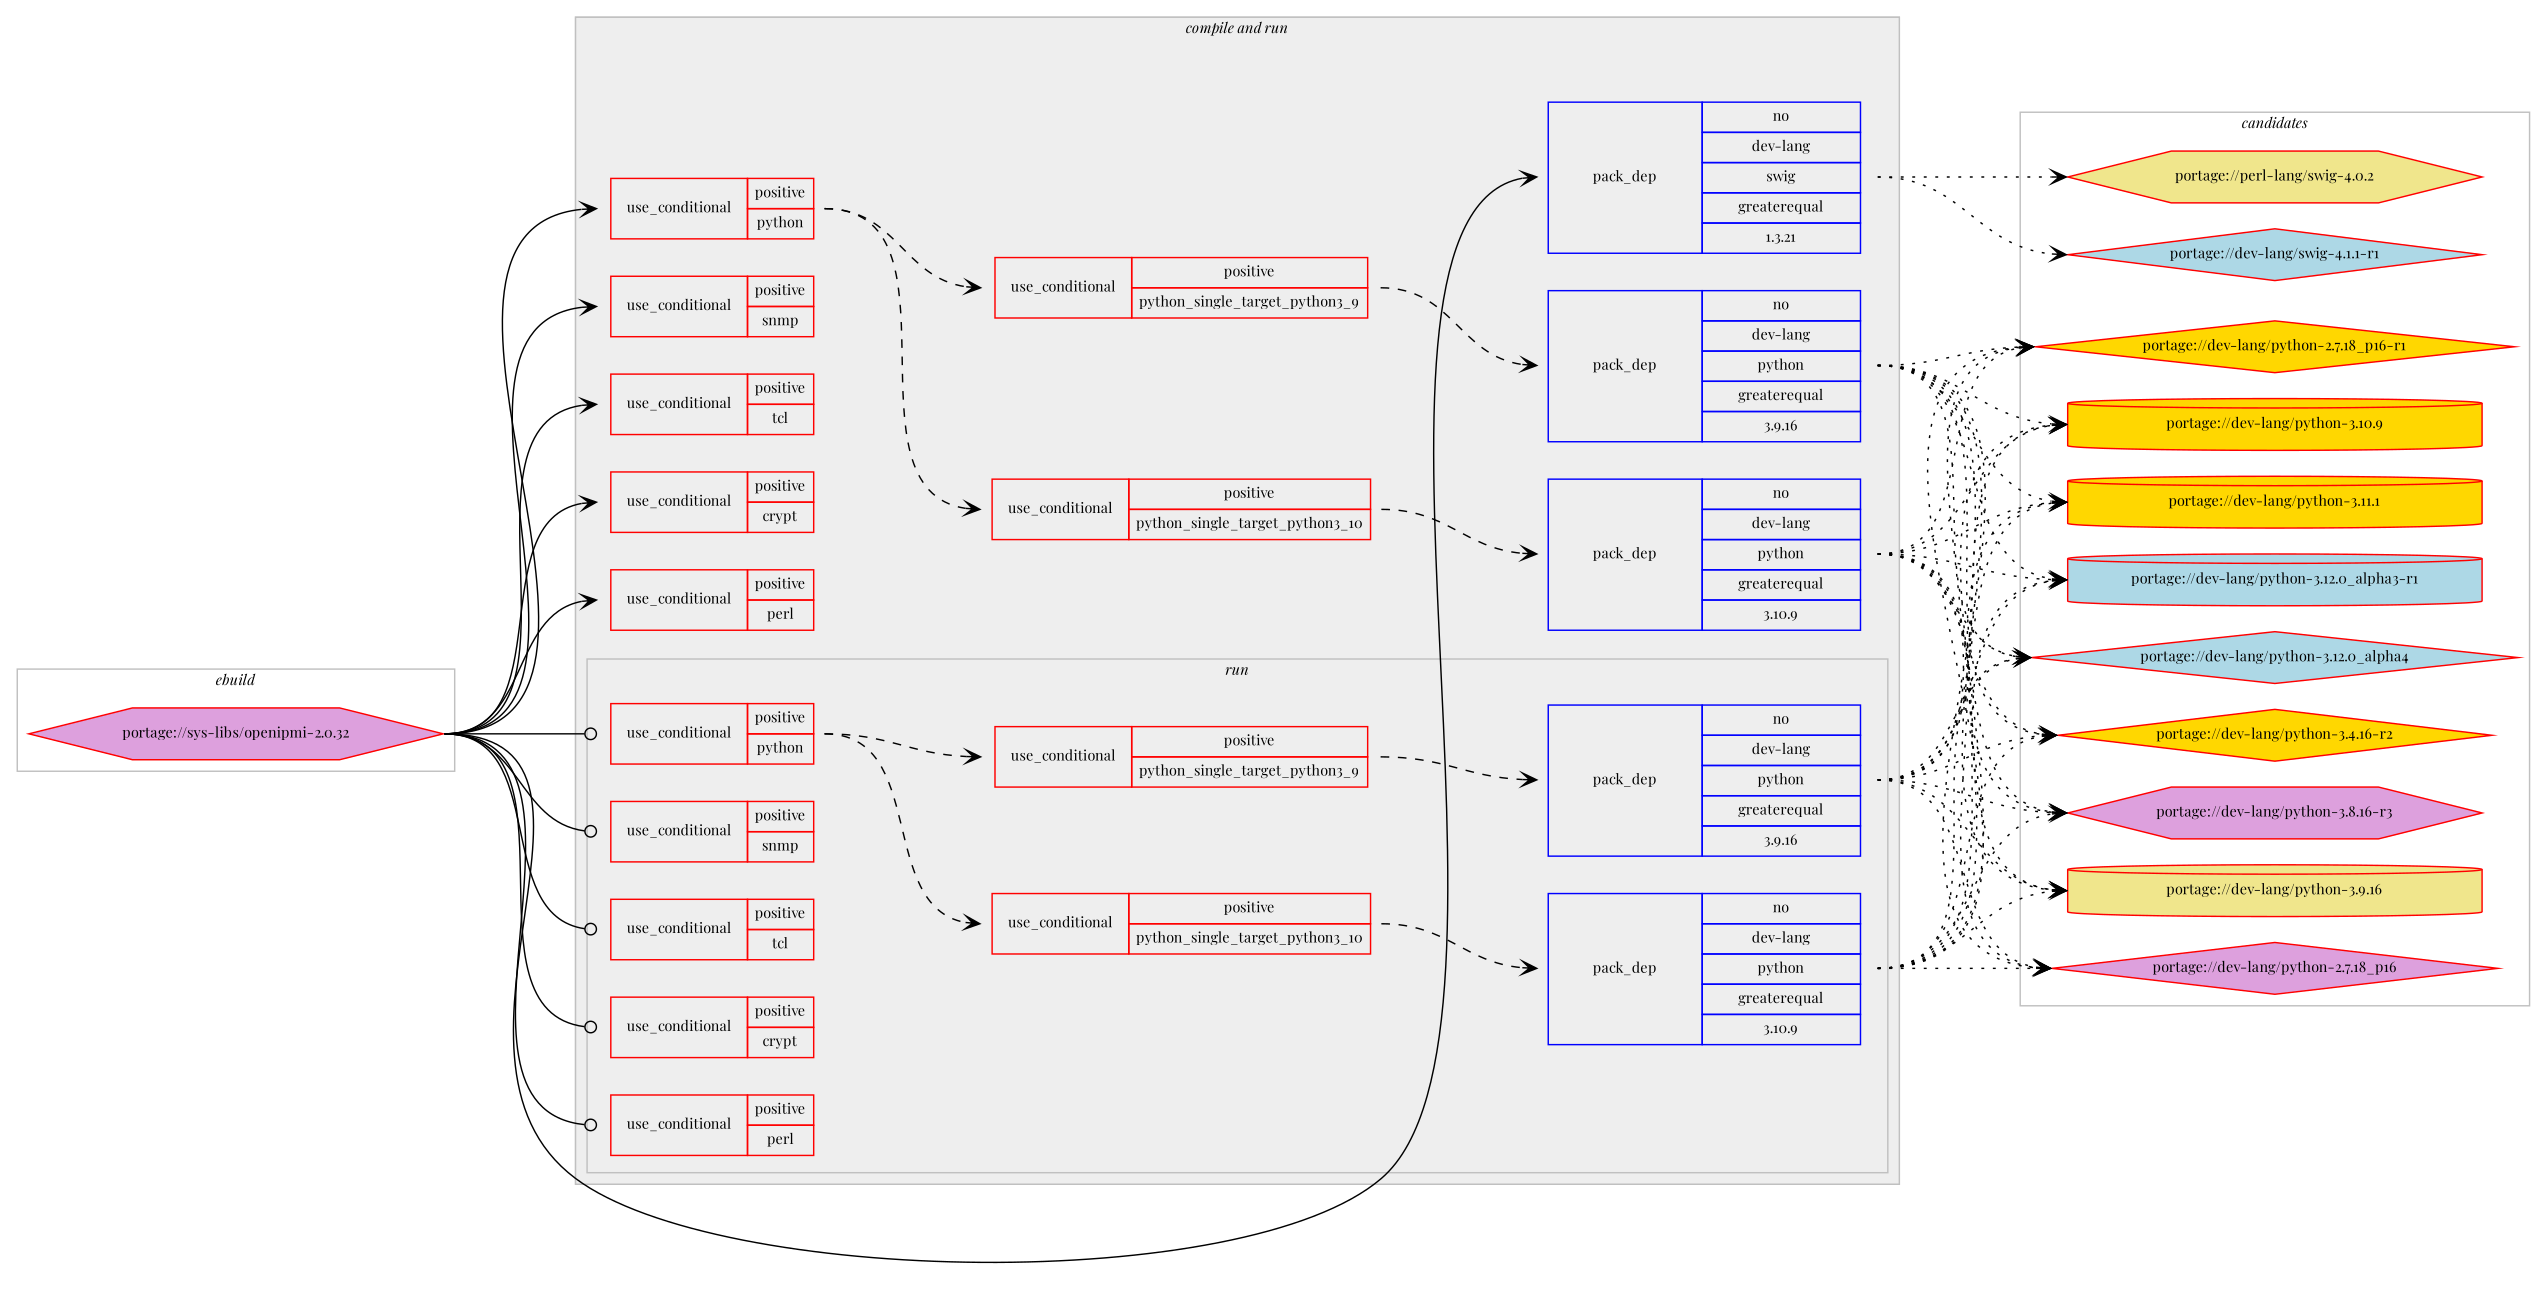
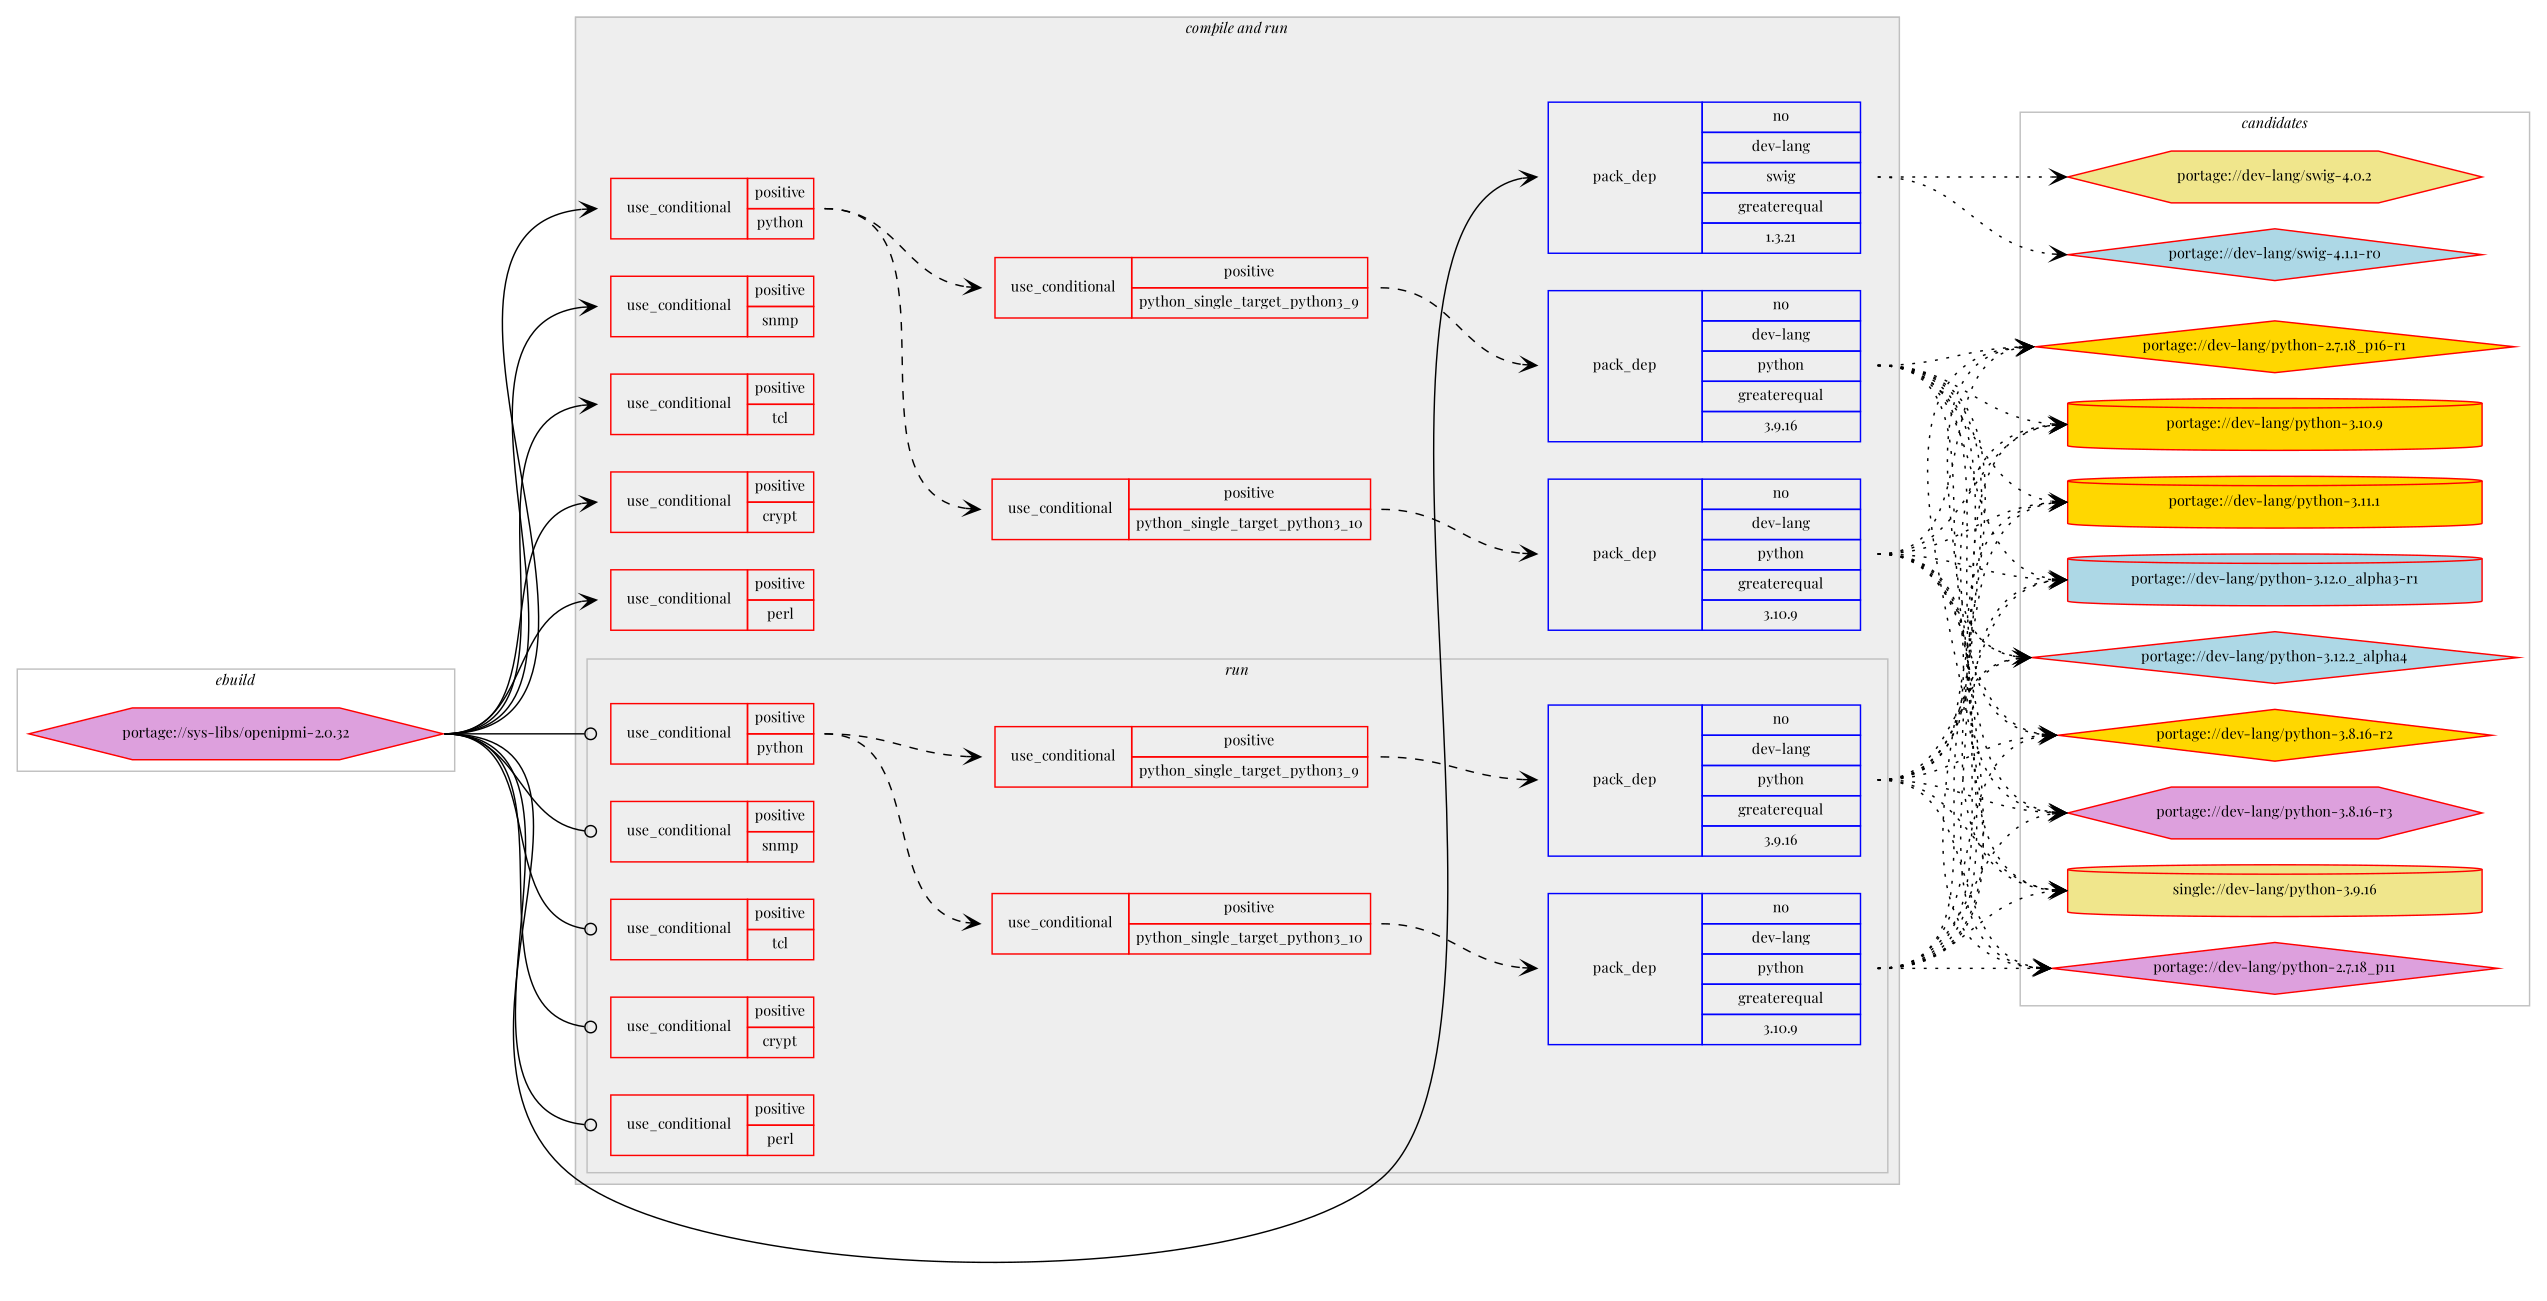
(2275, 177) -> (2275, 177)
(2275, 255) -> (2275, 255)
(2275, 658) -> (2275, 658)
(2275, 735) -> (2275, 735)
(2275, 891) -> (2275, 891)
(2275, 968) -> (2275, 968)
